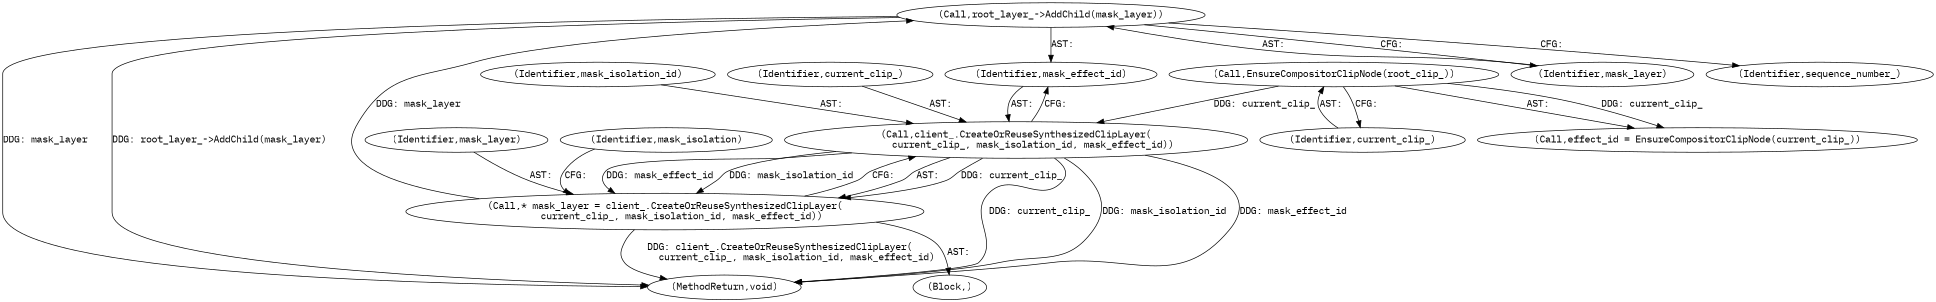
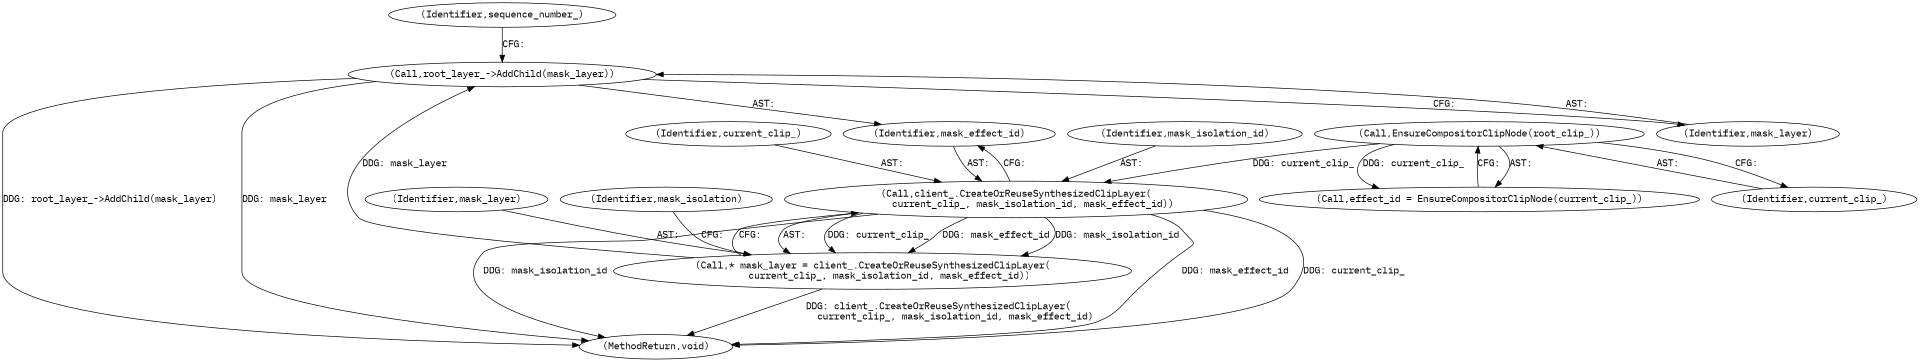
(1451, 42) -> (502, 41)
none -> (1477, 170)
(950, 287) -> none
